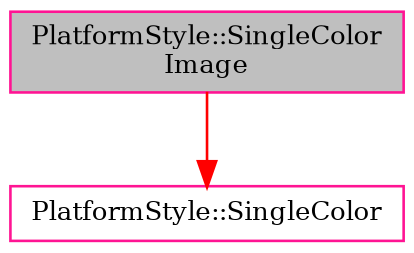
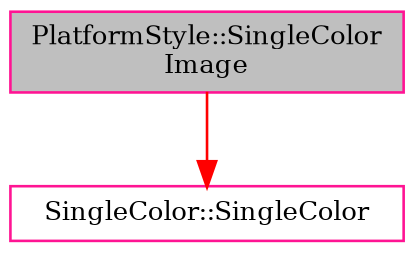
(207, 214) -> (207, 214)
